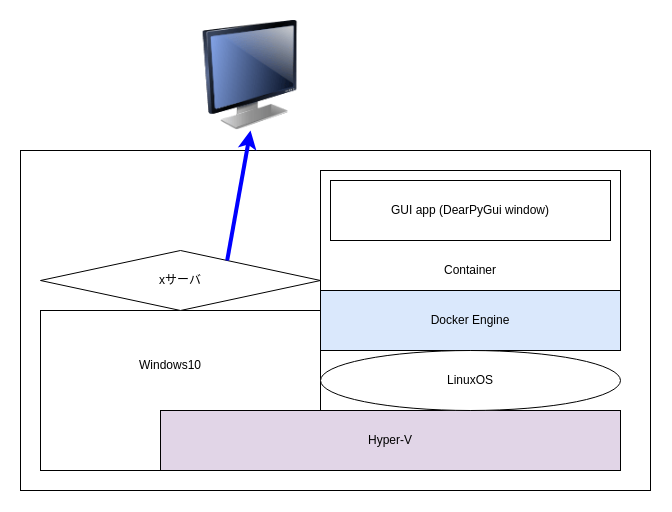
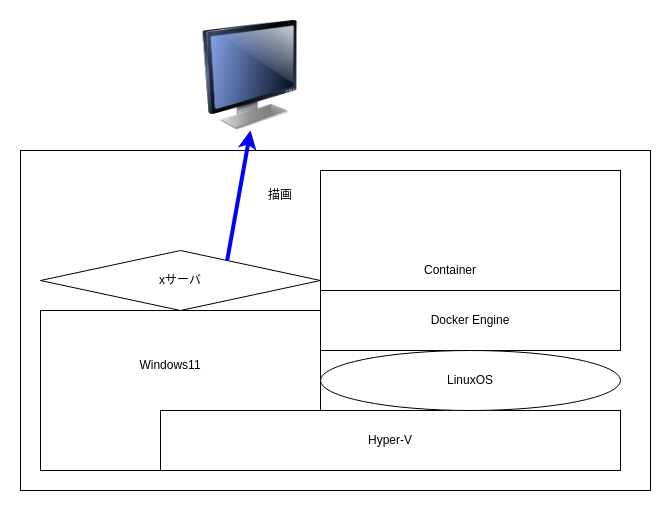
none -> (281, 196)
(471, 211) -> none
(471, 271) -> (451, 271)
(471, 321) -> (471, 321)
(171, 366) -> (171, 366)
(391, 441) -> (391, 441)
